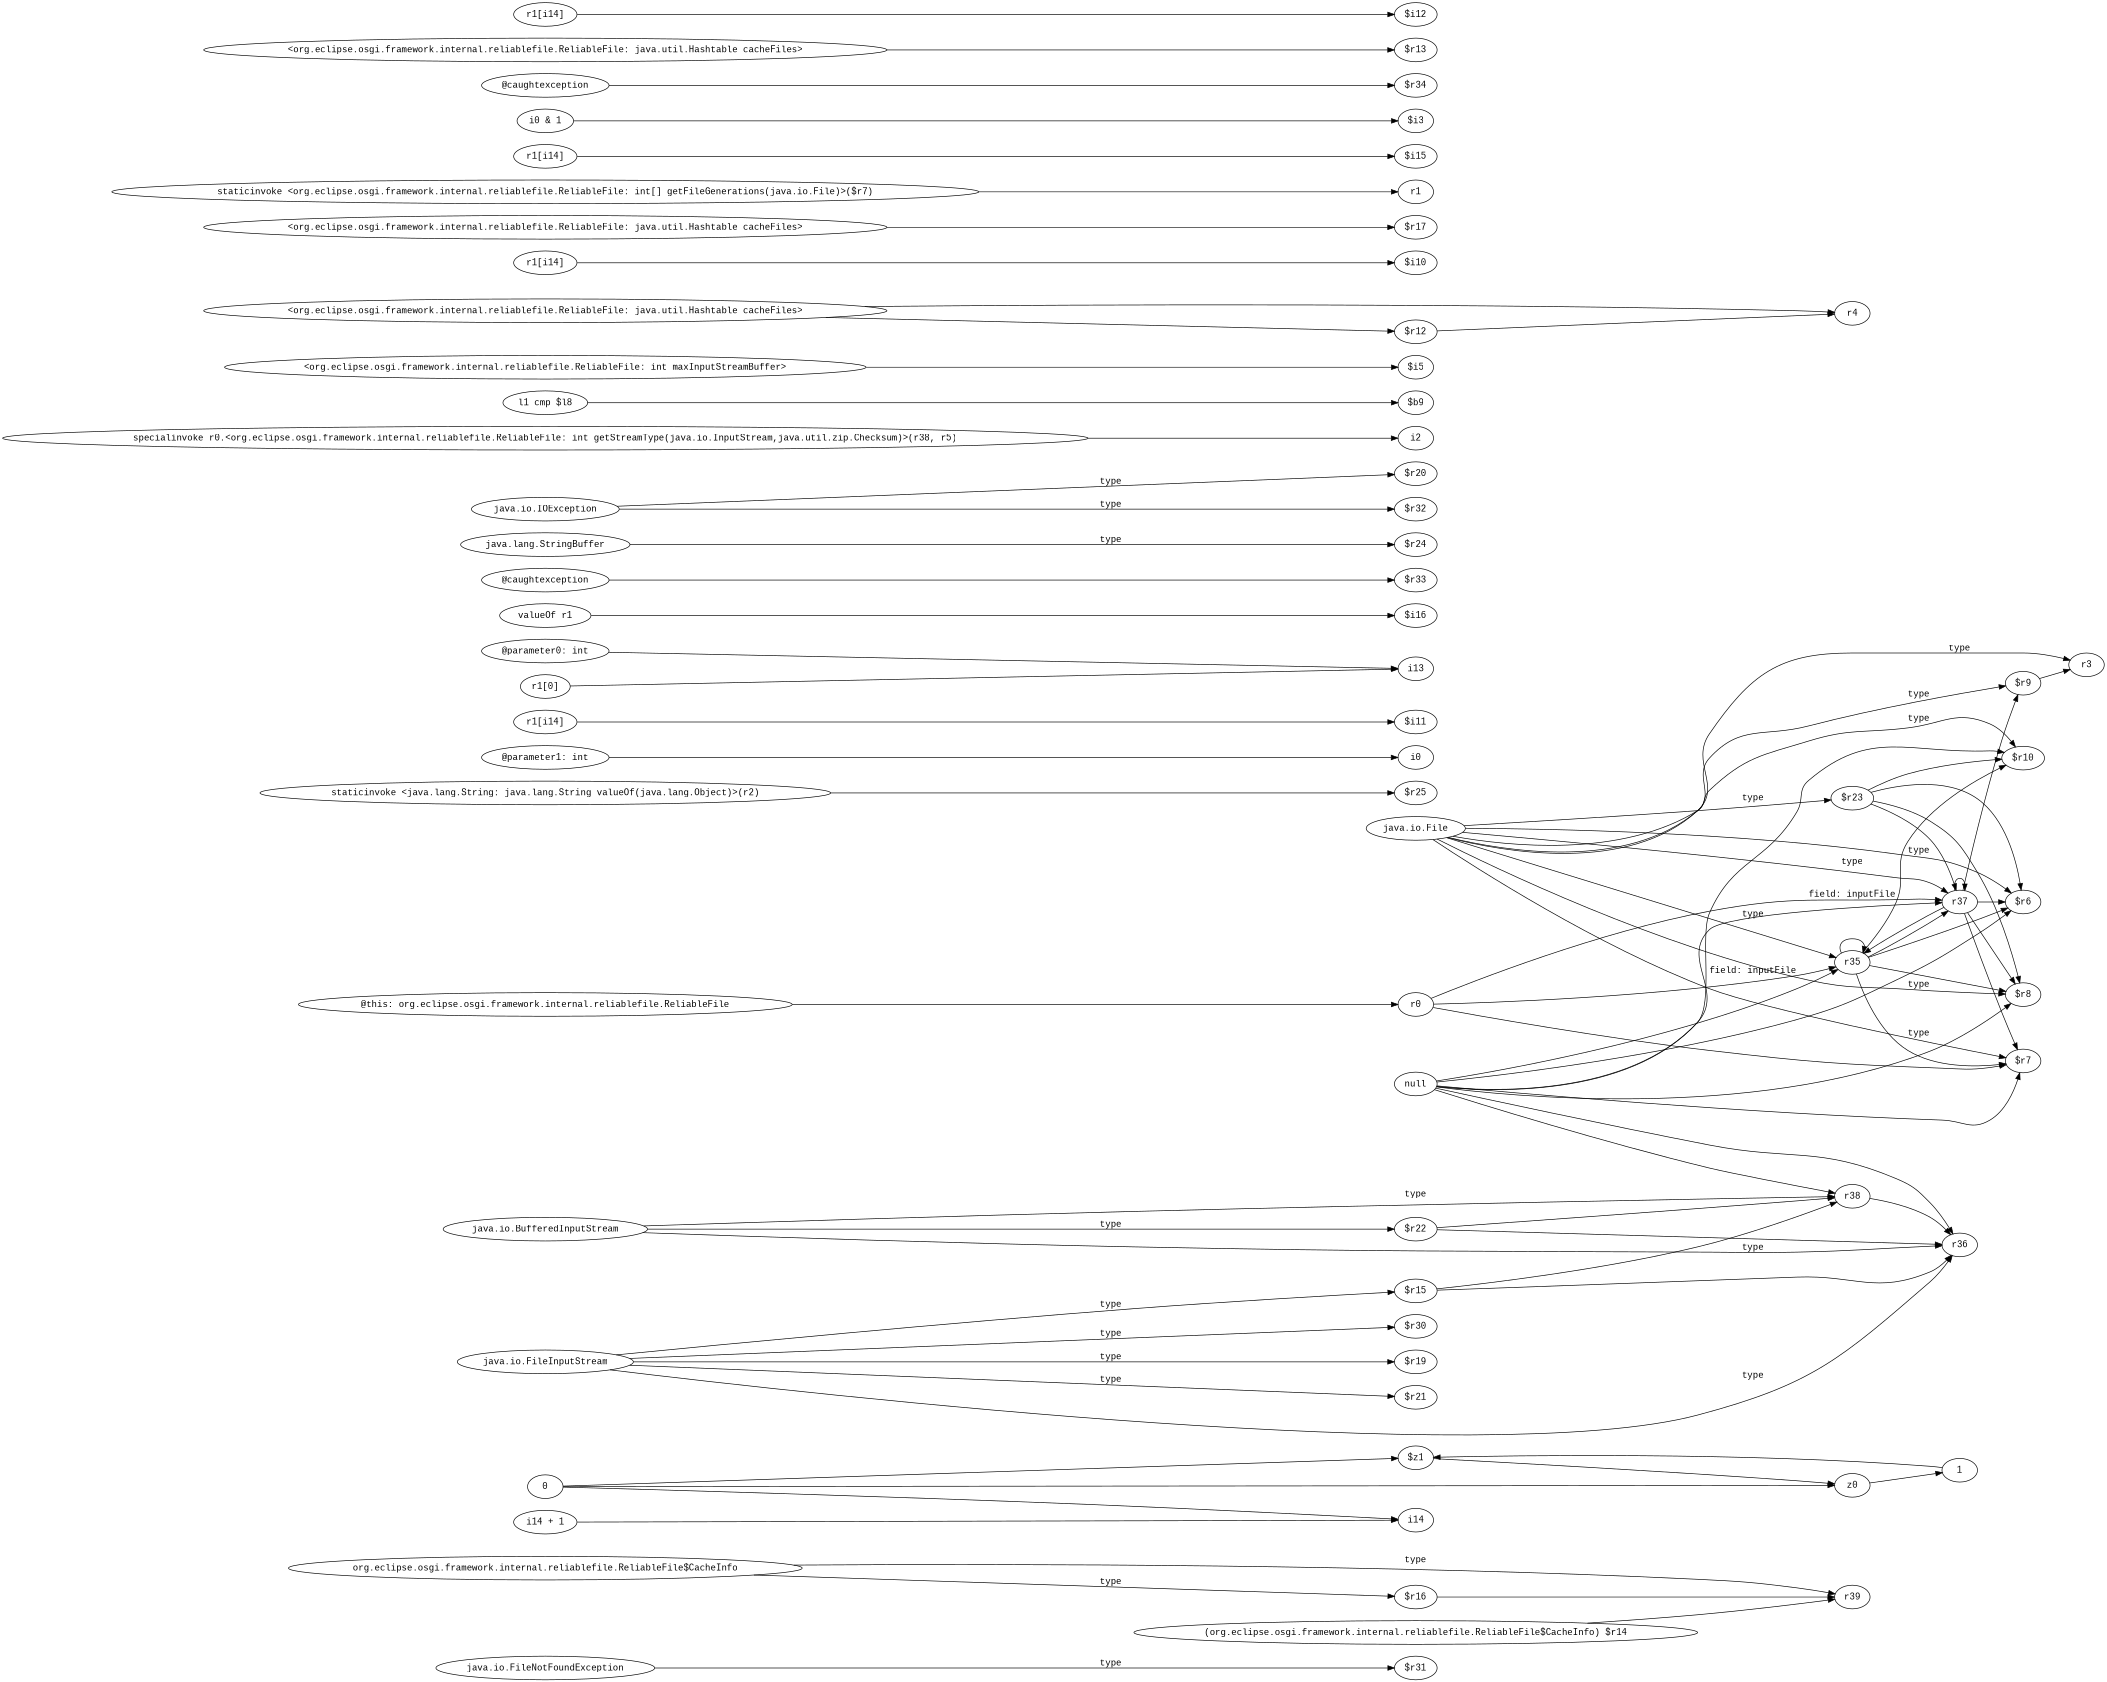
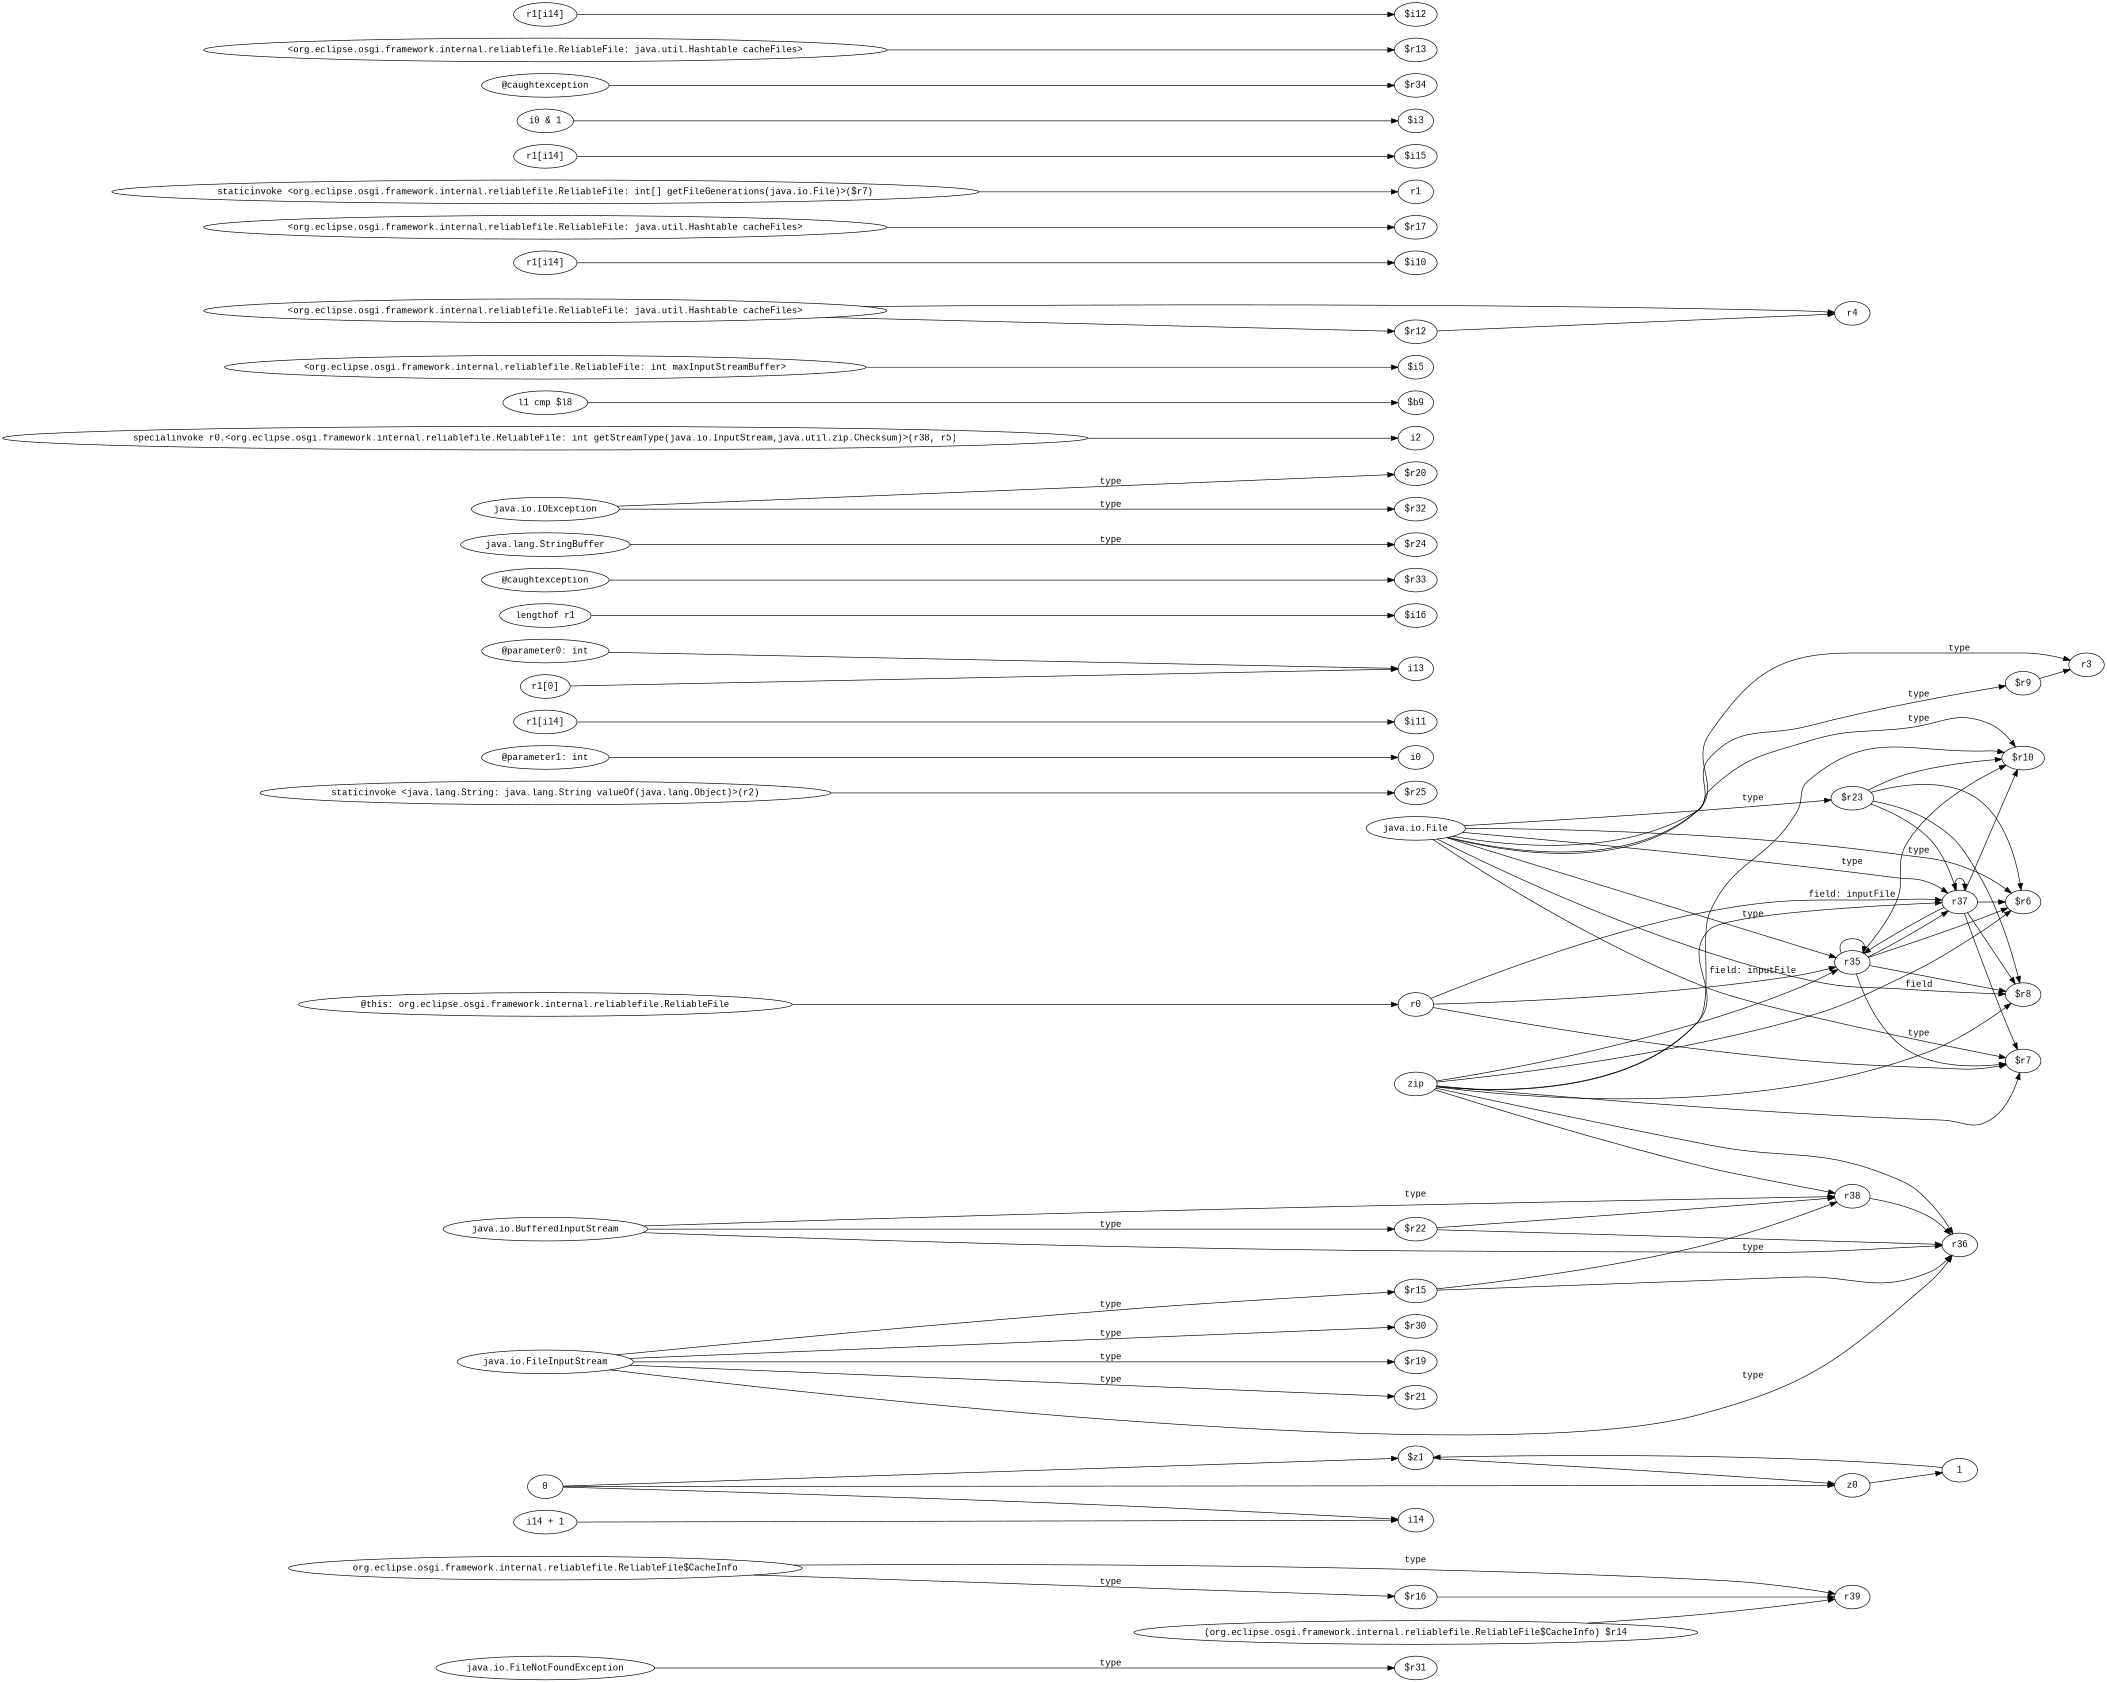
(545, 616) -> (545, 616)
(1986, 795) -> (1990, 833)
(1919, 984) -> (1919, 984)
(1416, 1084) -> (1416, 1084)
